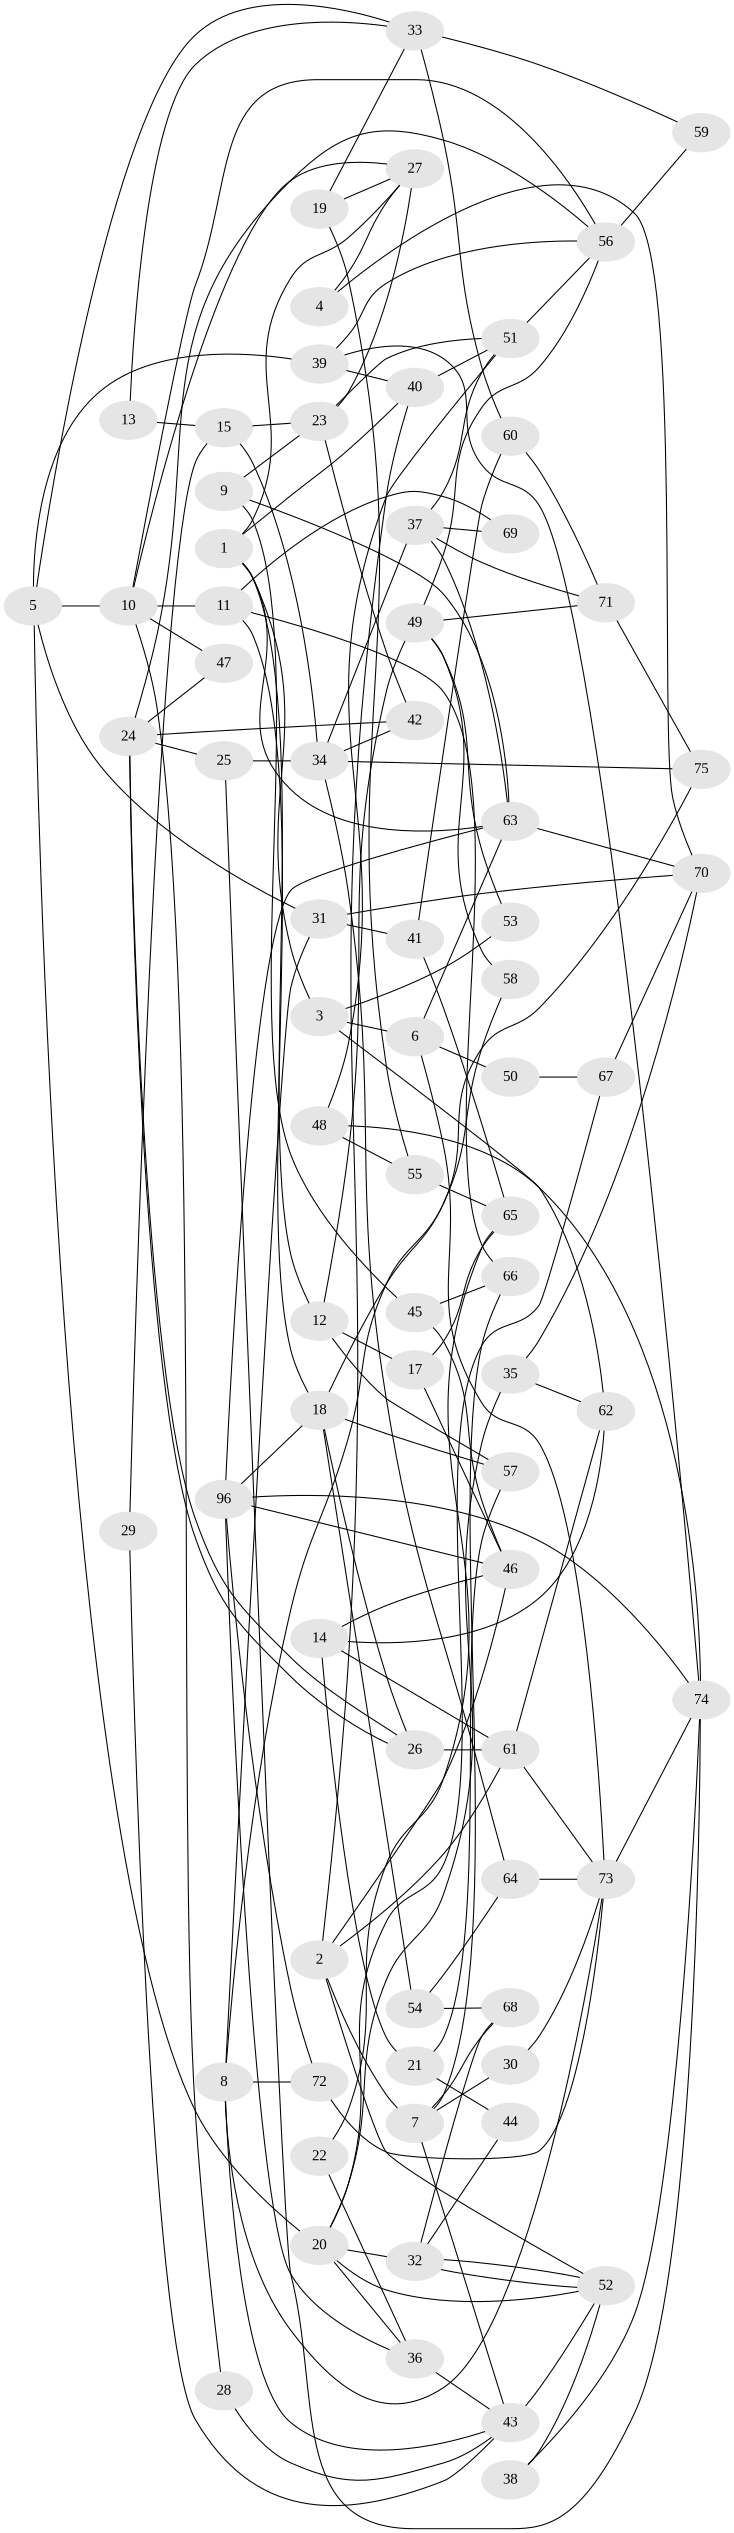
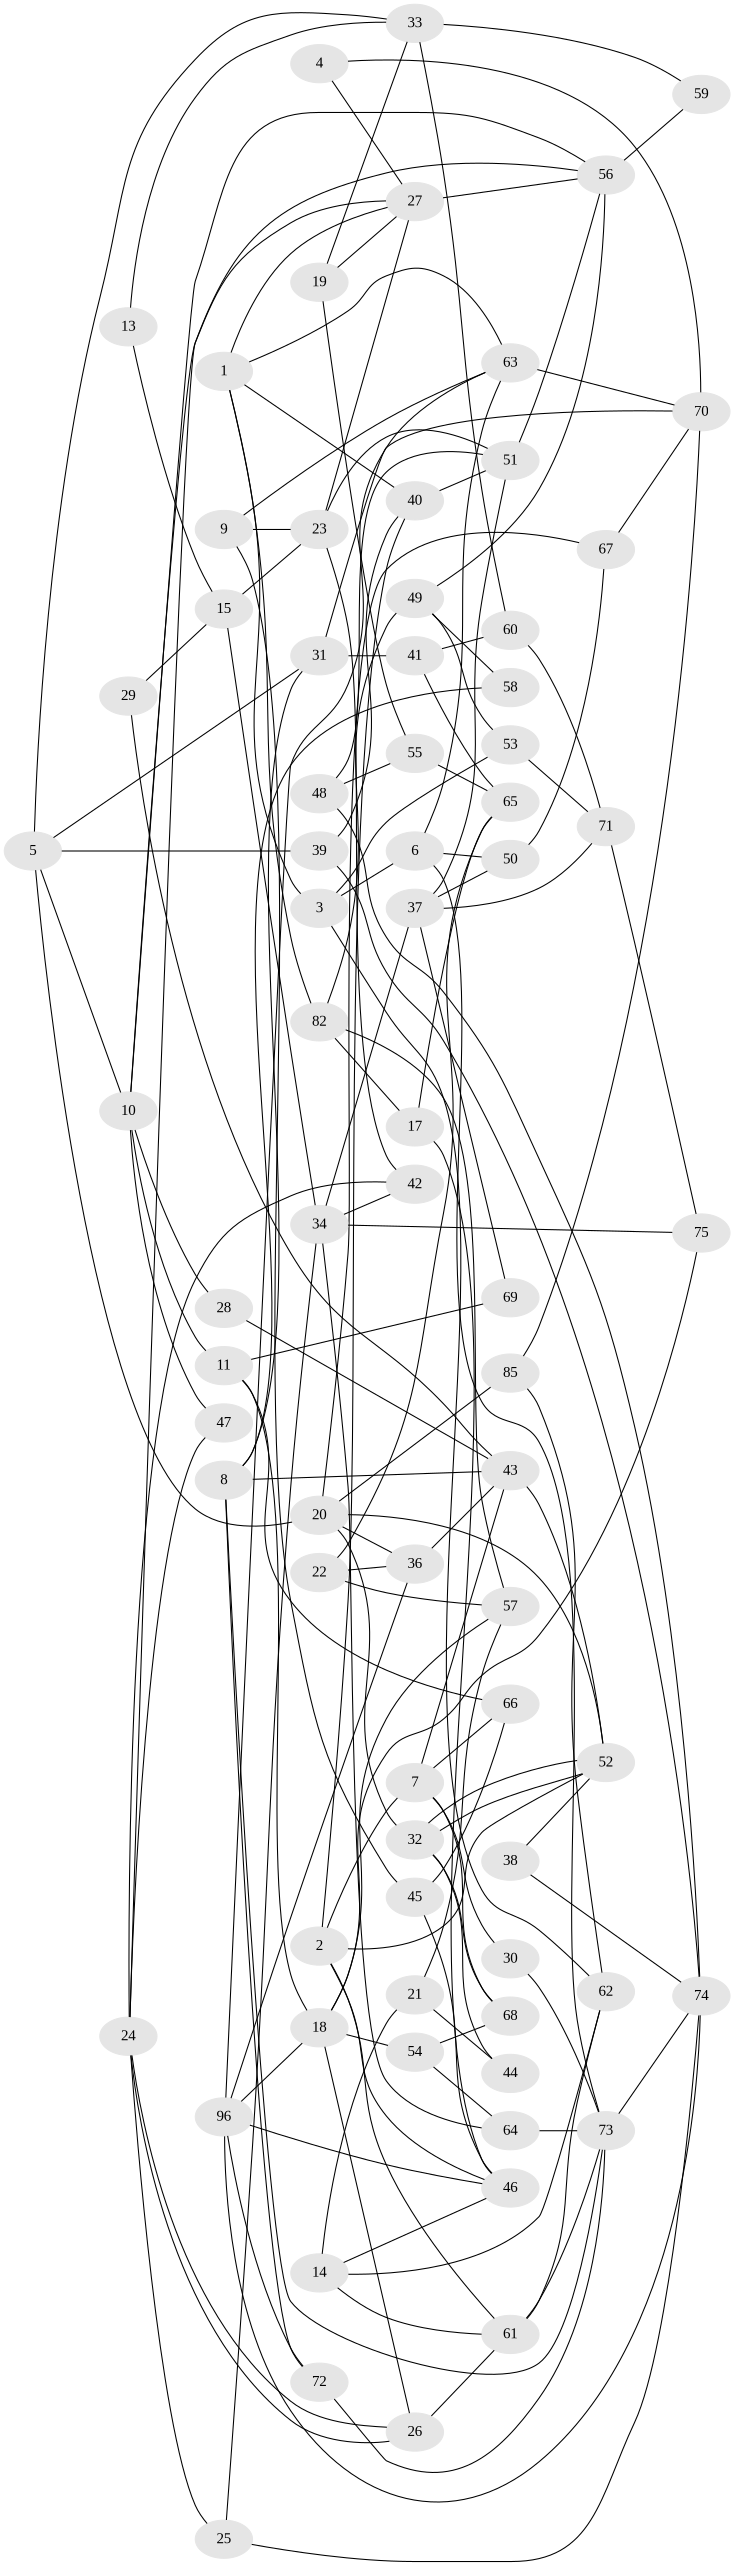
(438, 260) -> (510, 188)
(510, 613) -> (554, 782)
(482, 668) -> (471, 879)
(319, 1321) -> (319, 1022)
(510, 1374) -> (510, 1373)
none -> (413, 1597)
